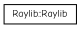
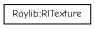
(40, 14) -> (47, 14)
